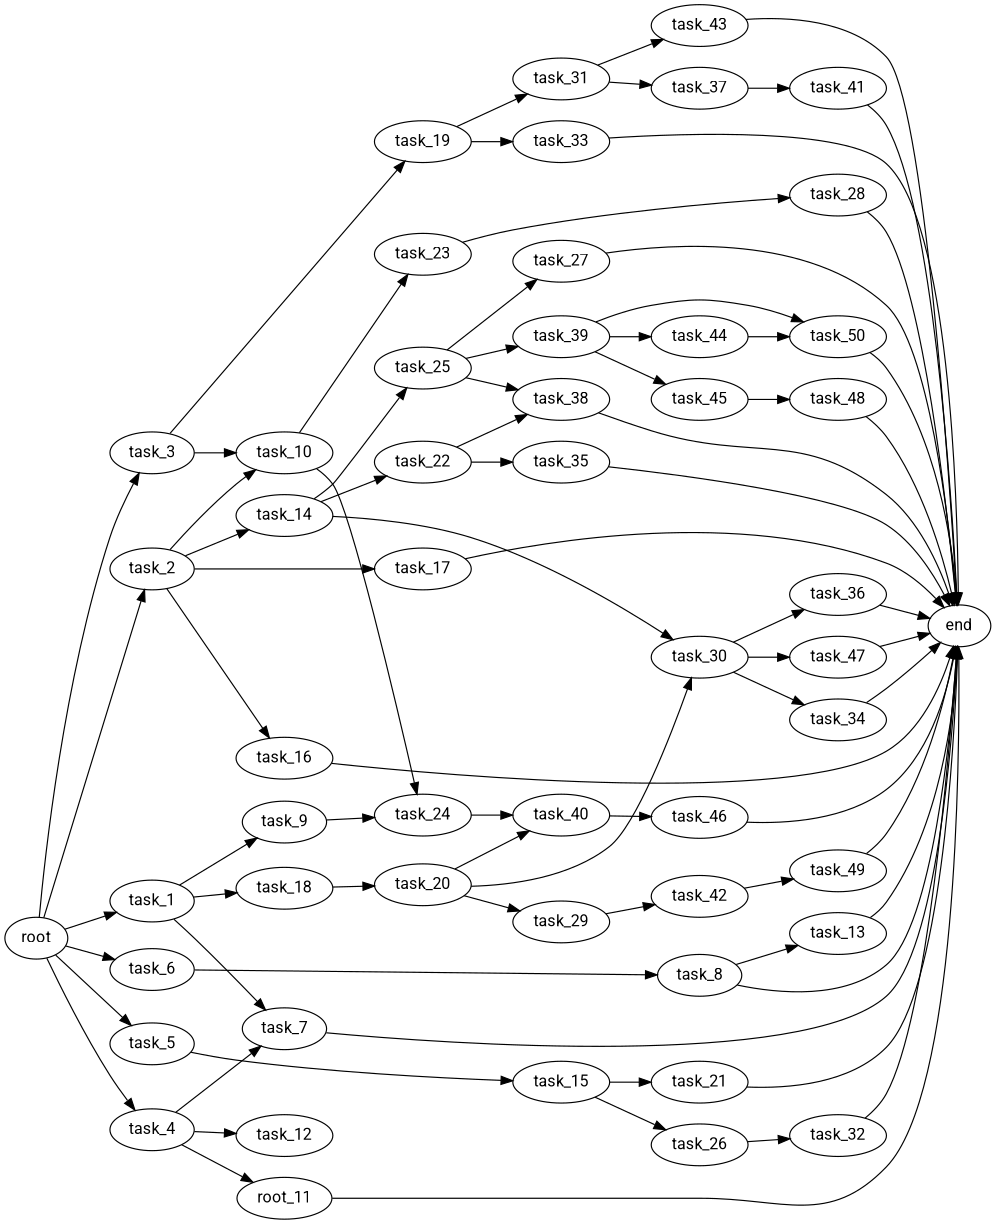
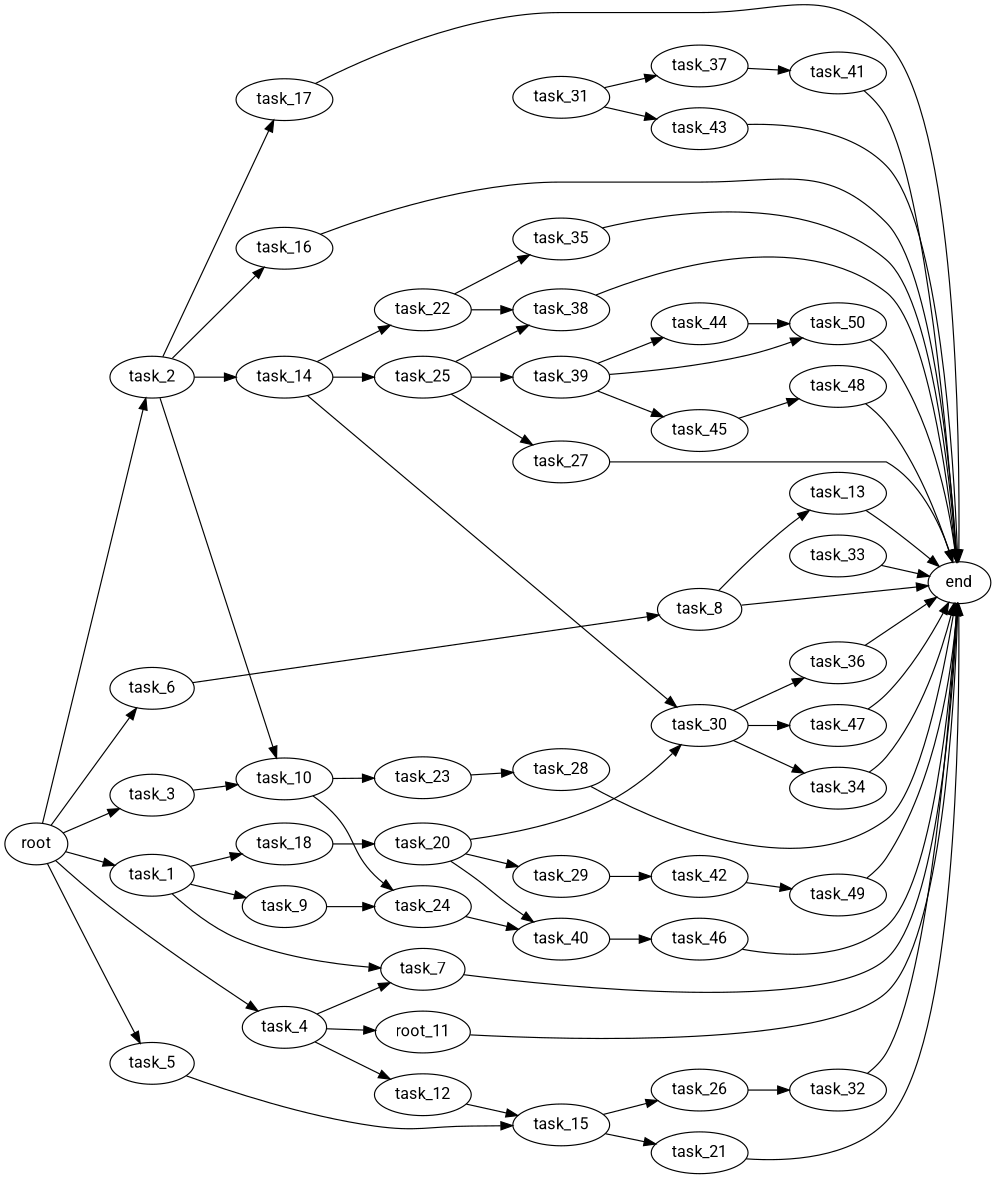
(423, 142) -> none
none -> (486, 1109)
